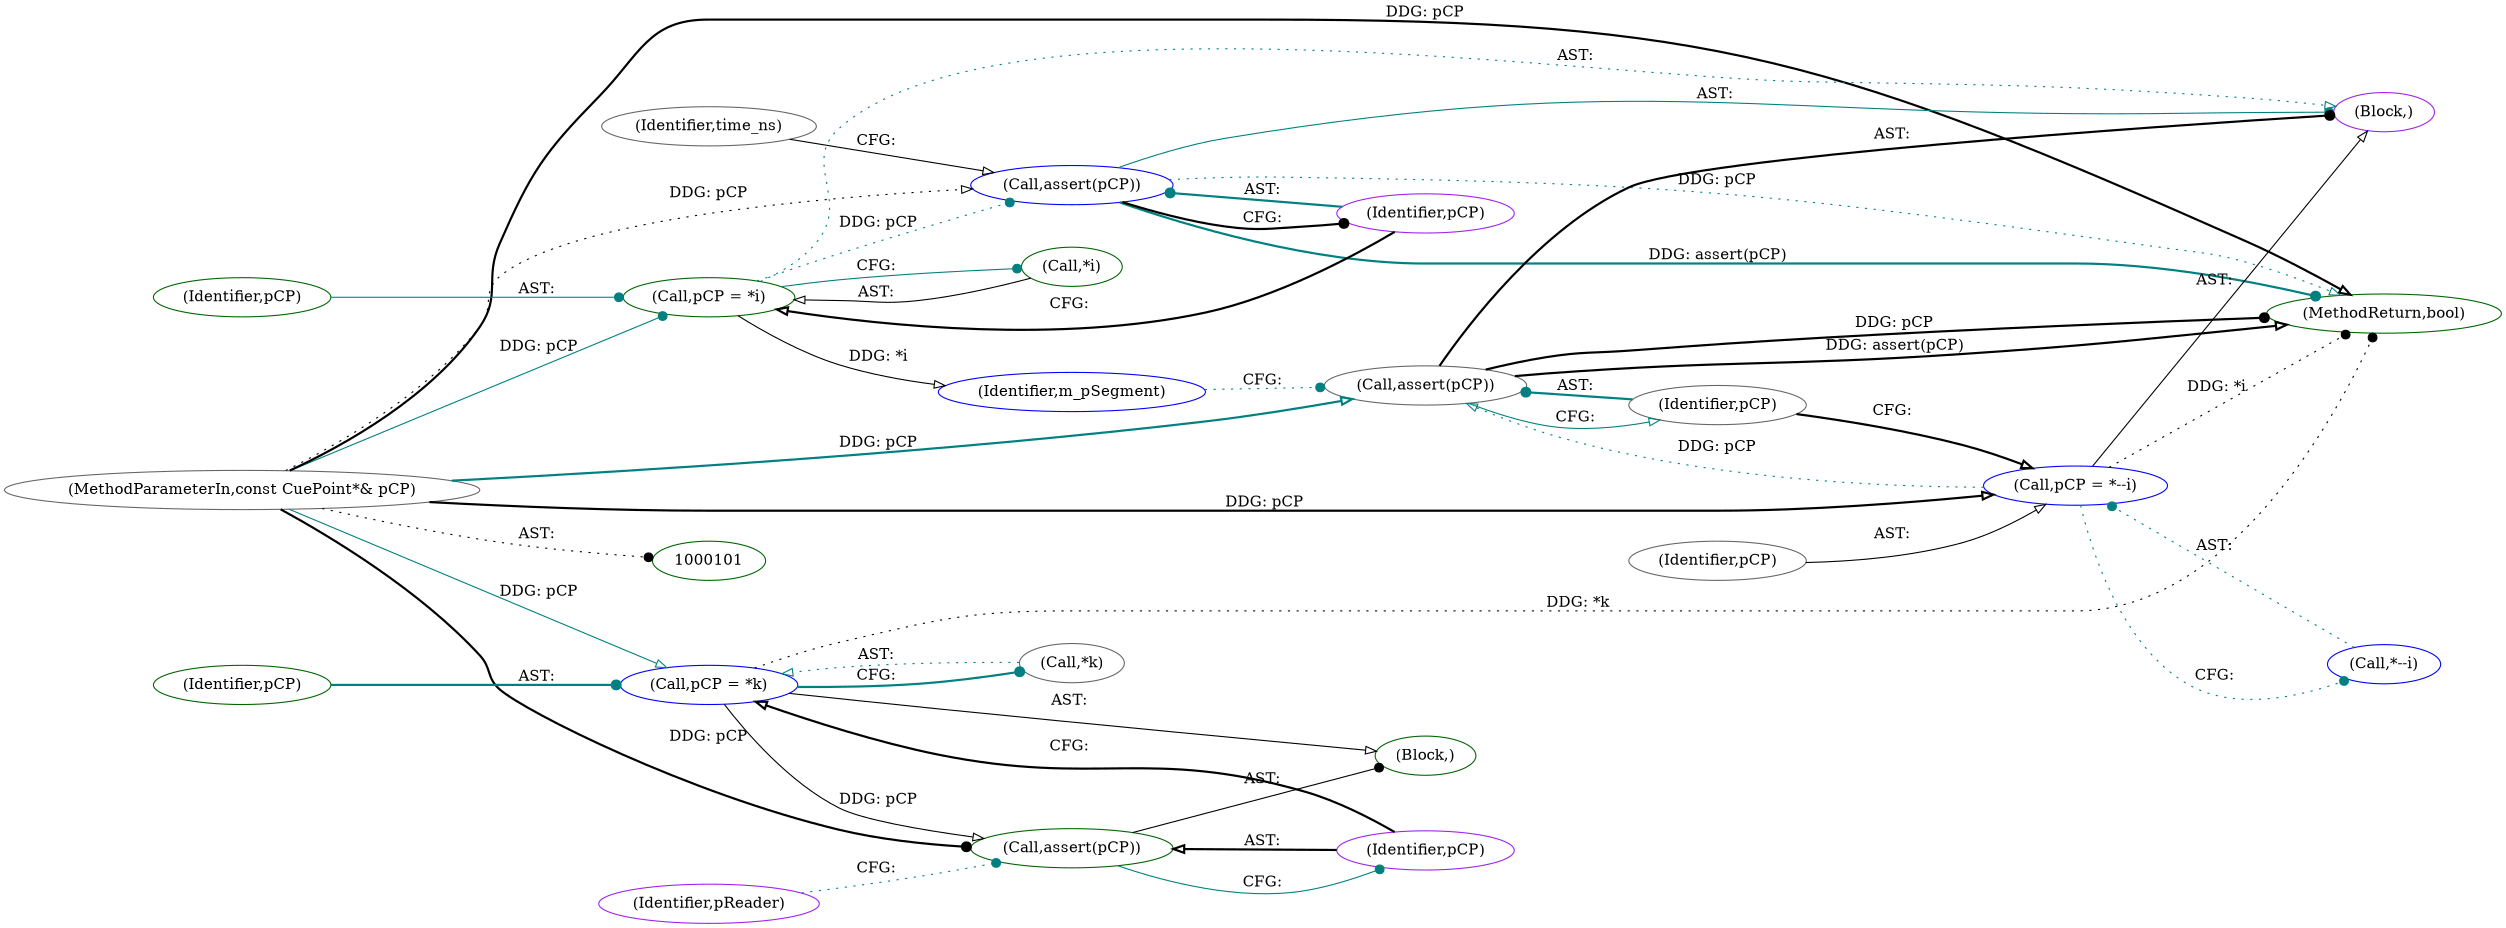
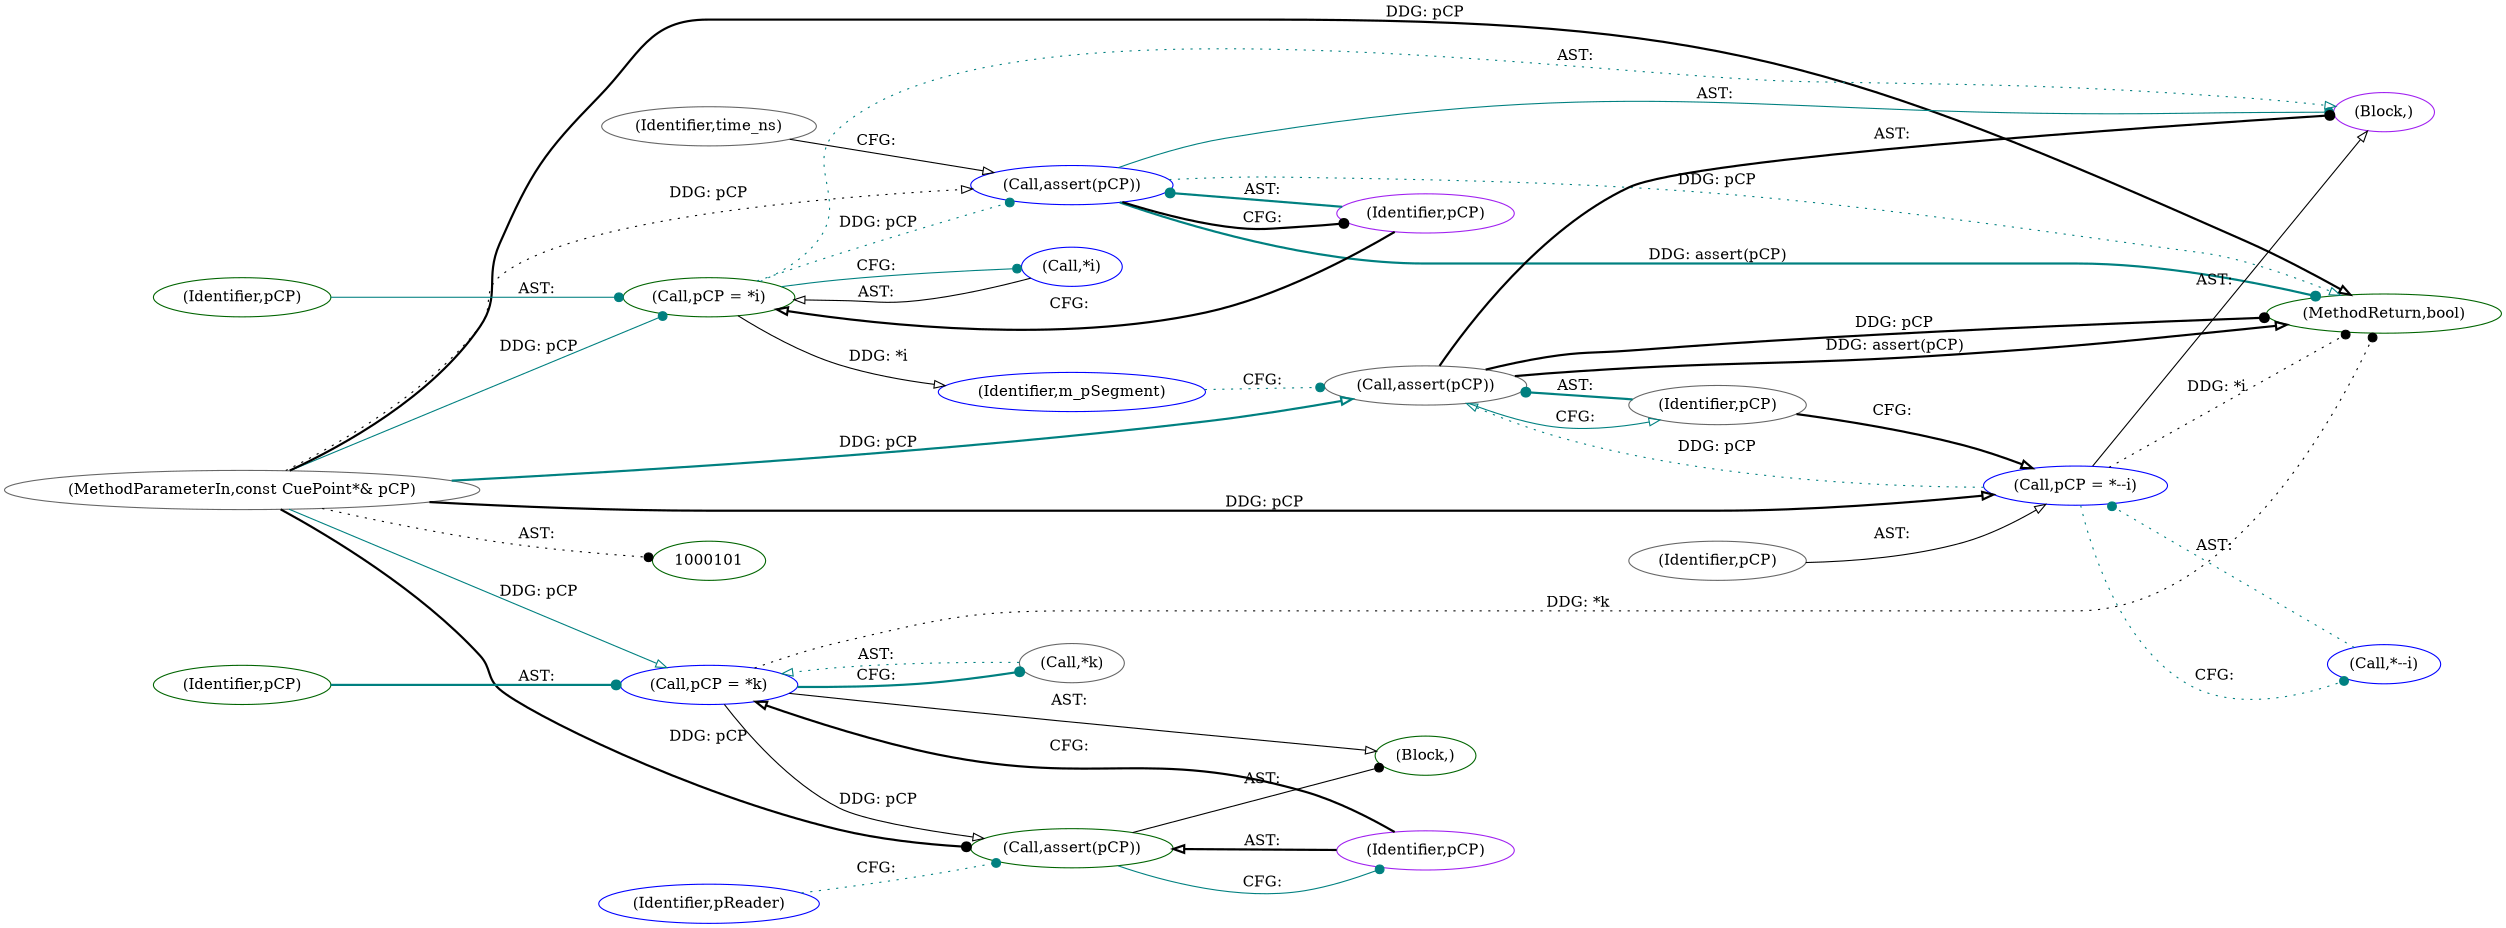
(1072, 267) -> (1072, 267)
(709, 904) -> (709, 904)
